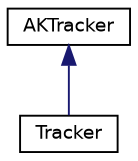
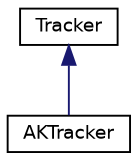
(69, 90) -> (69, 90)
